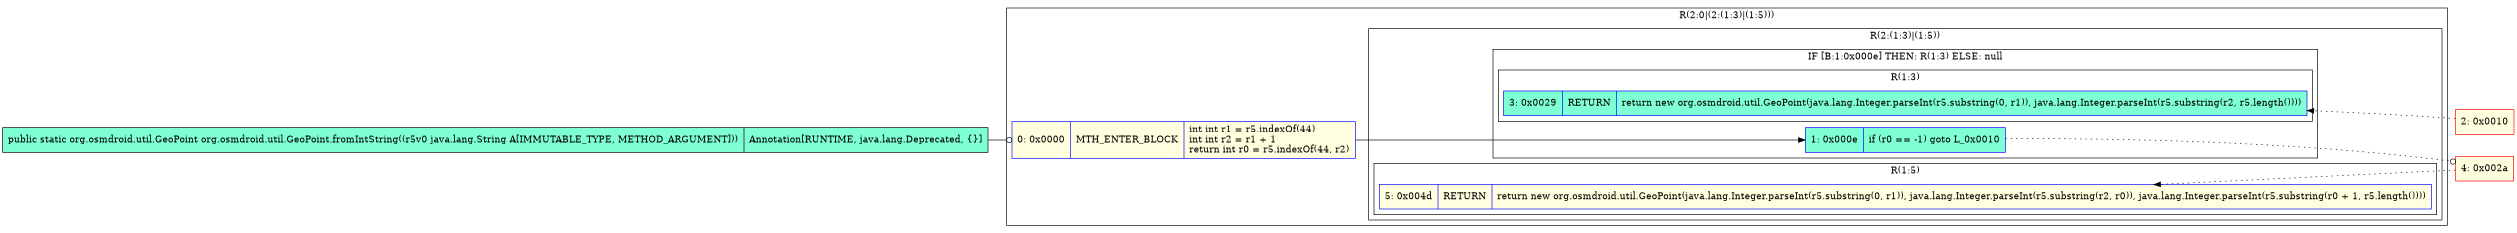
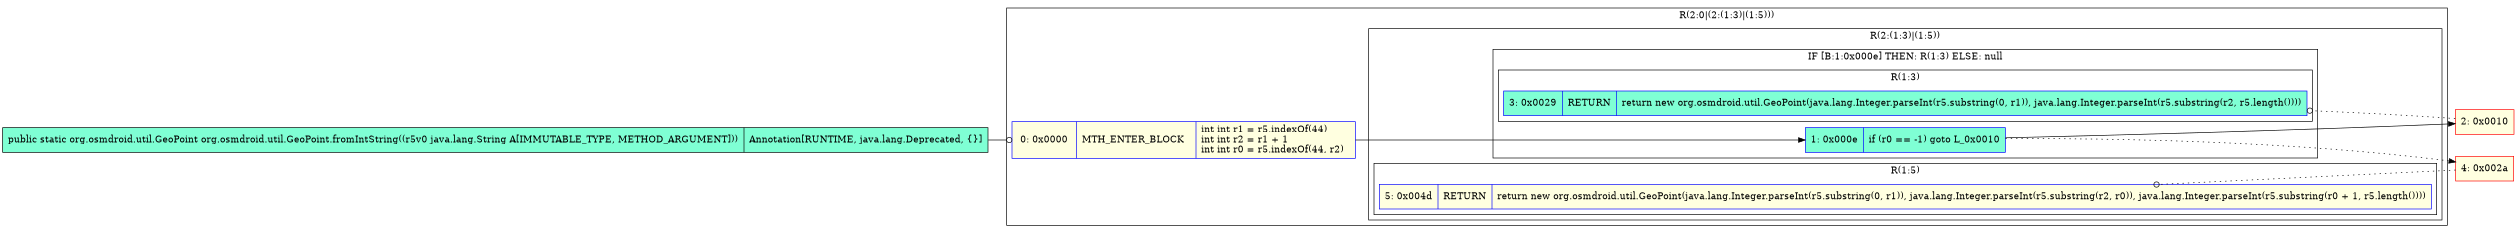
(2384, 114) -> (2384, 114)
none -> (2227, 132)
(2228, 143) -> (2228, 143)
(1270, 150) -> (1273, 150)
(2308, 177) -> (2308, 177)
